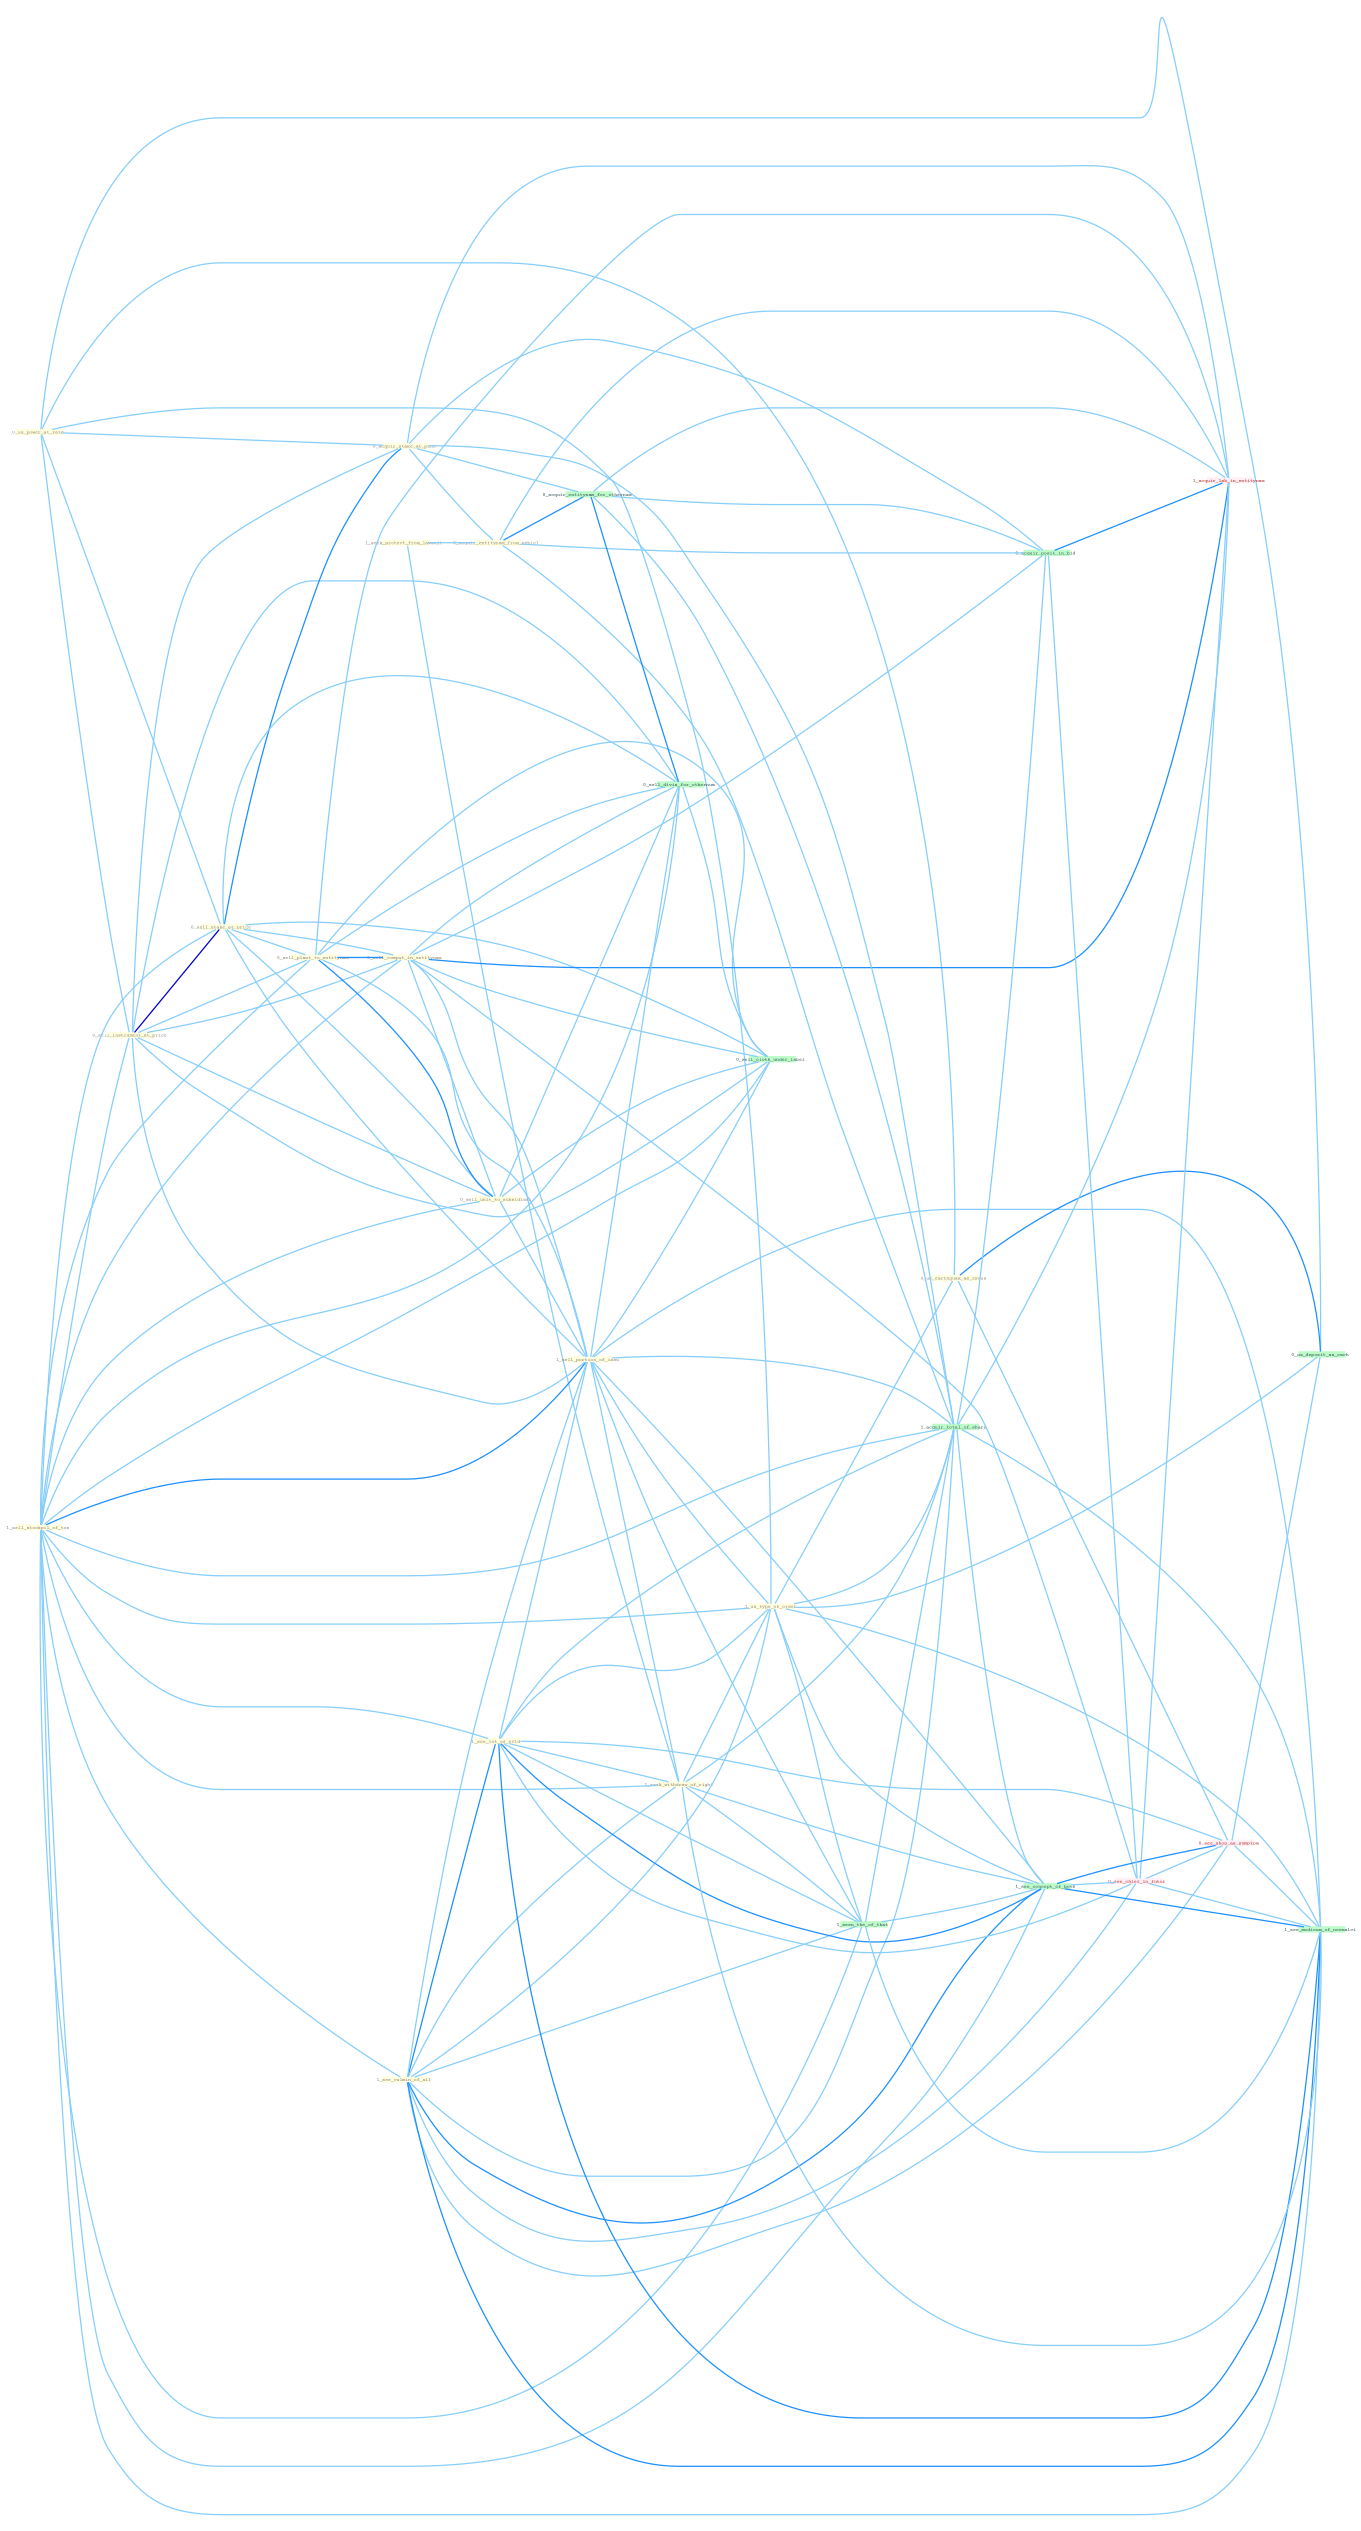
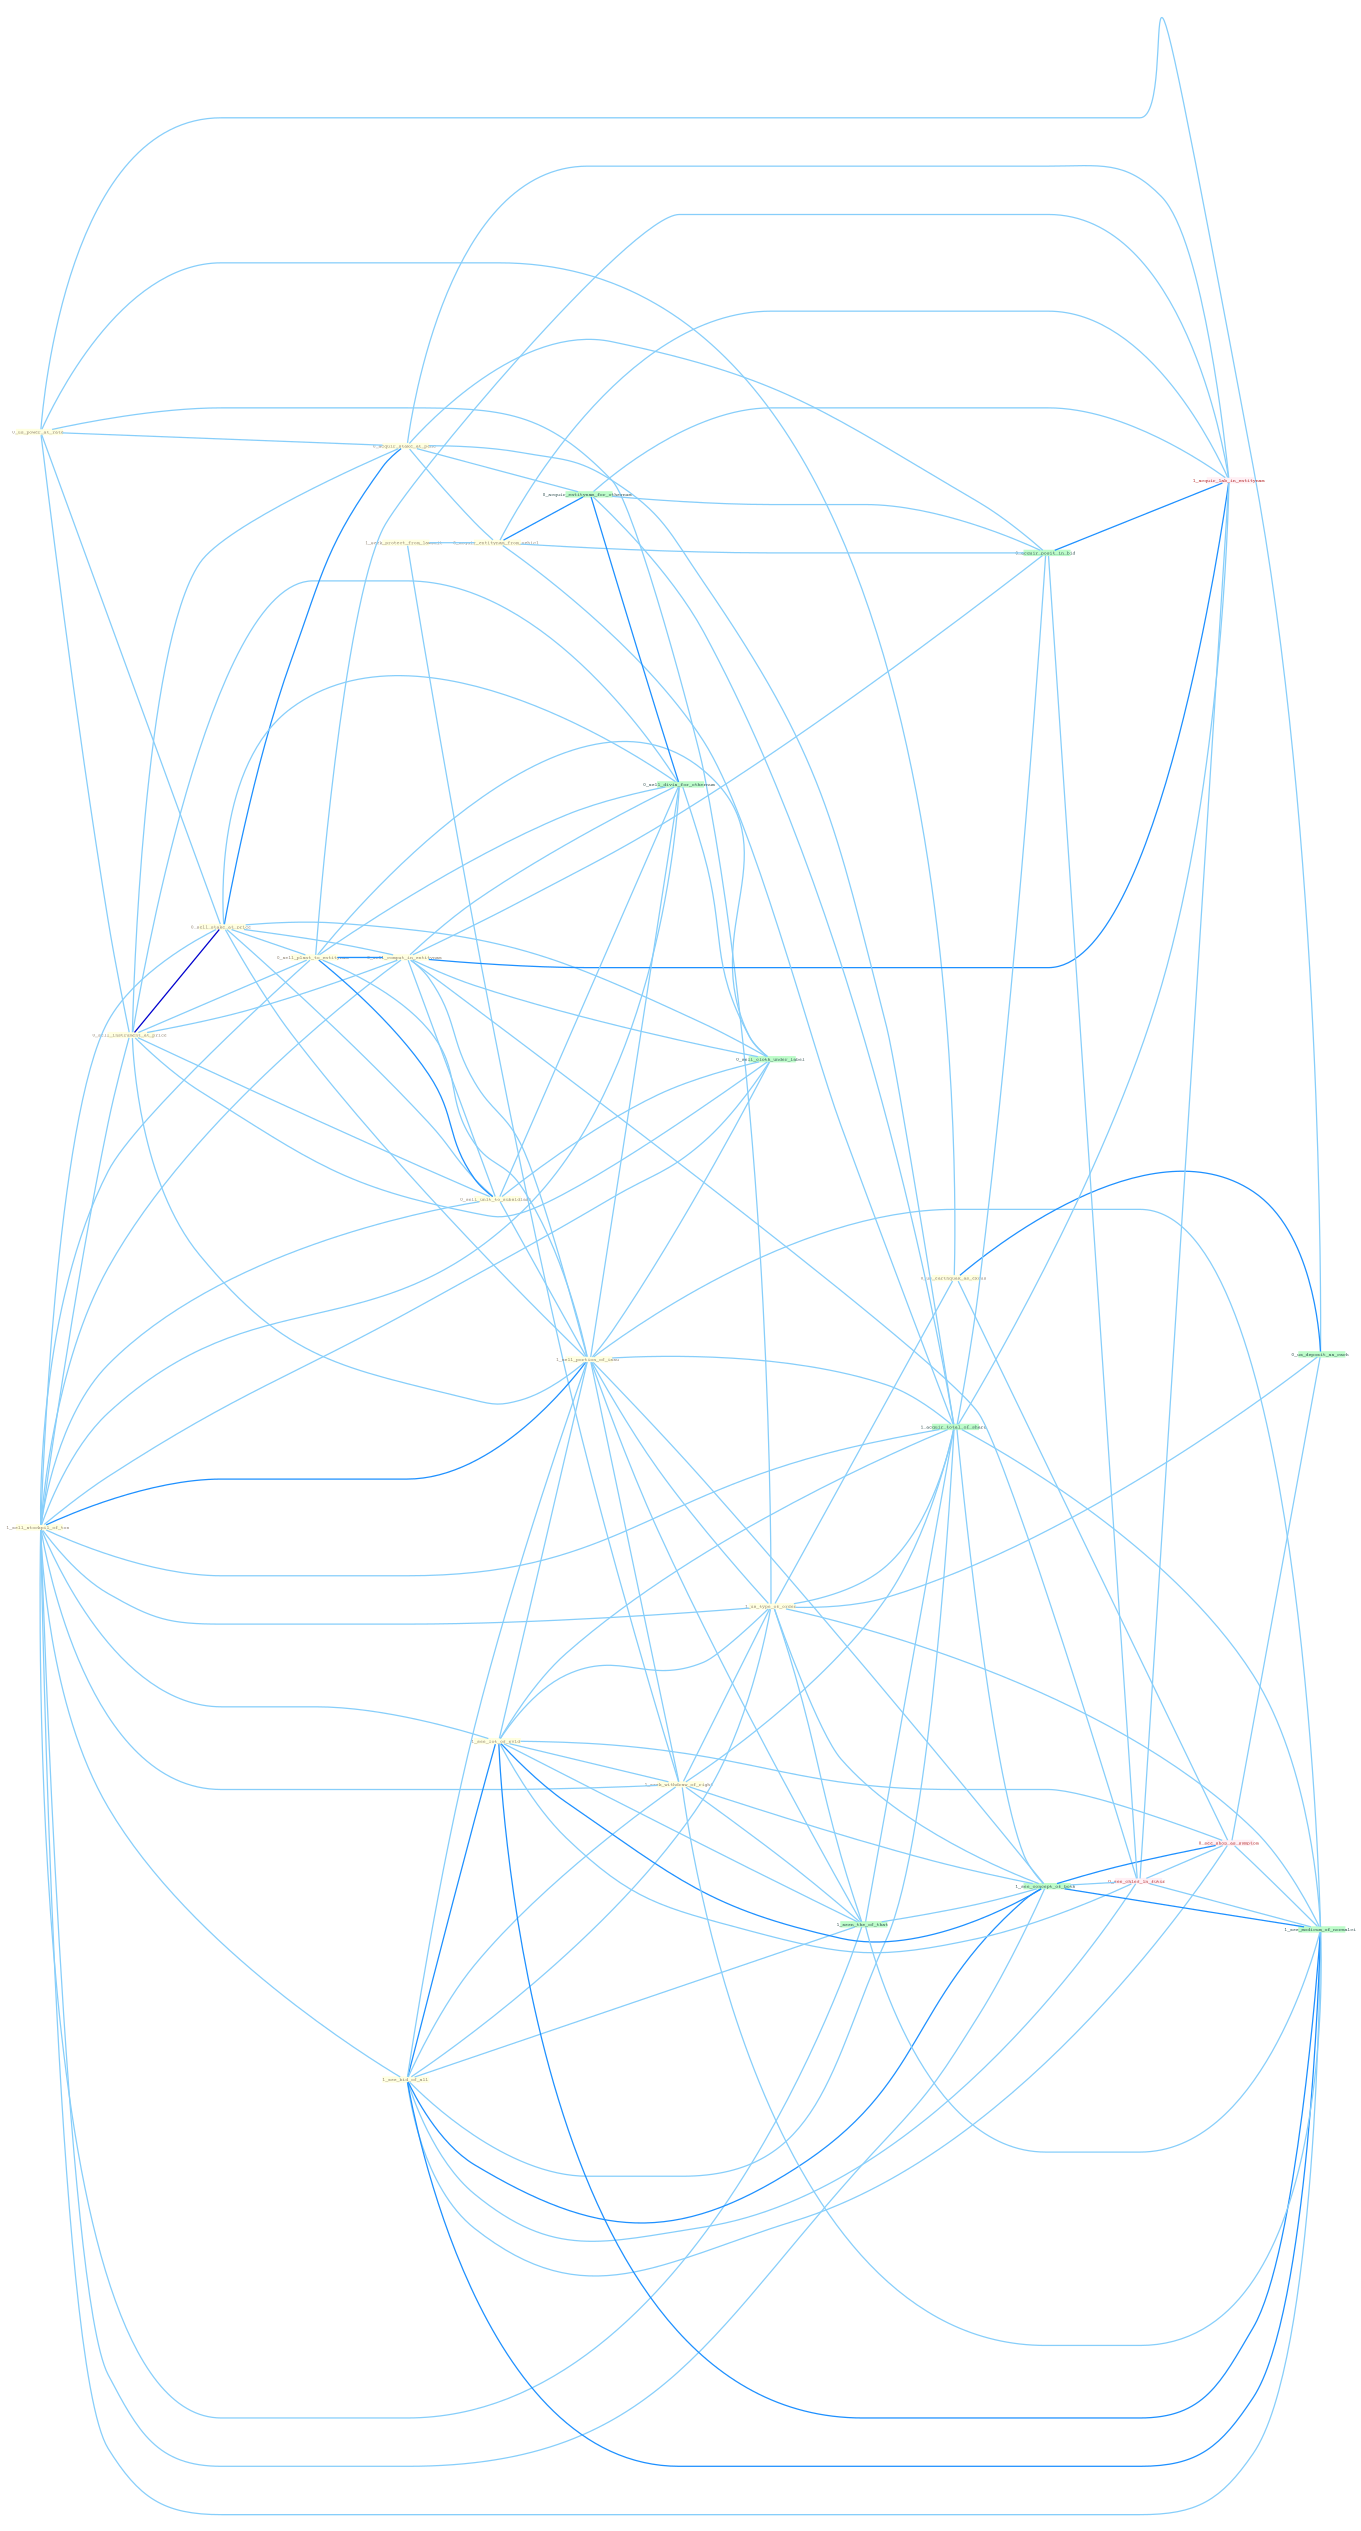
(406, 2080) -> (406, 2080)
